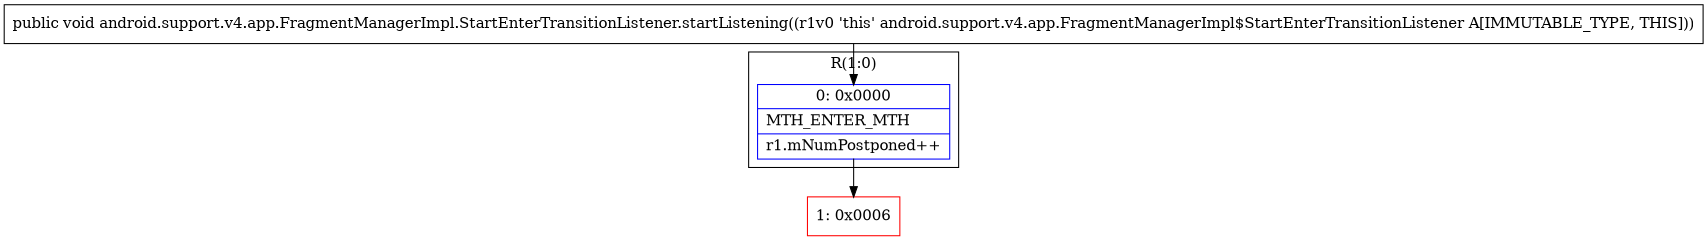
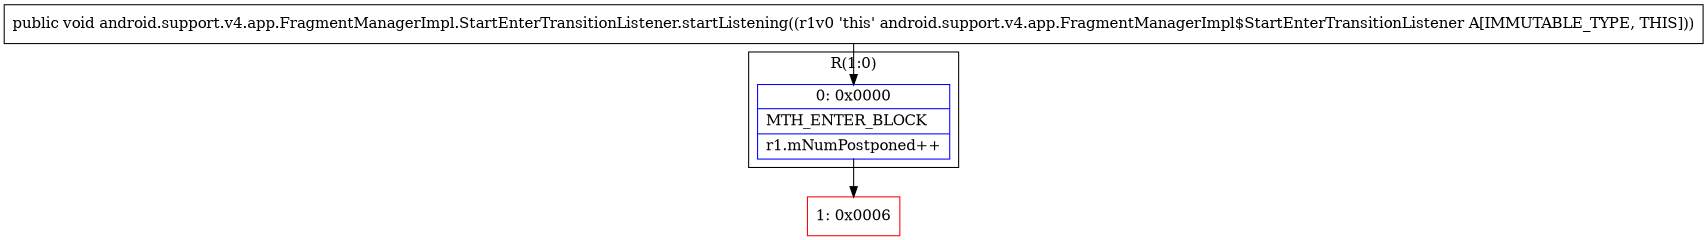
(838, 121) -> (847, 121)
